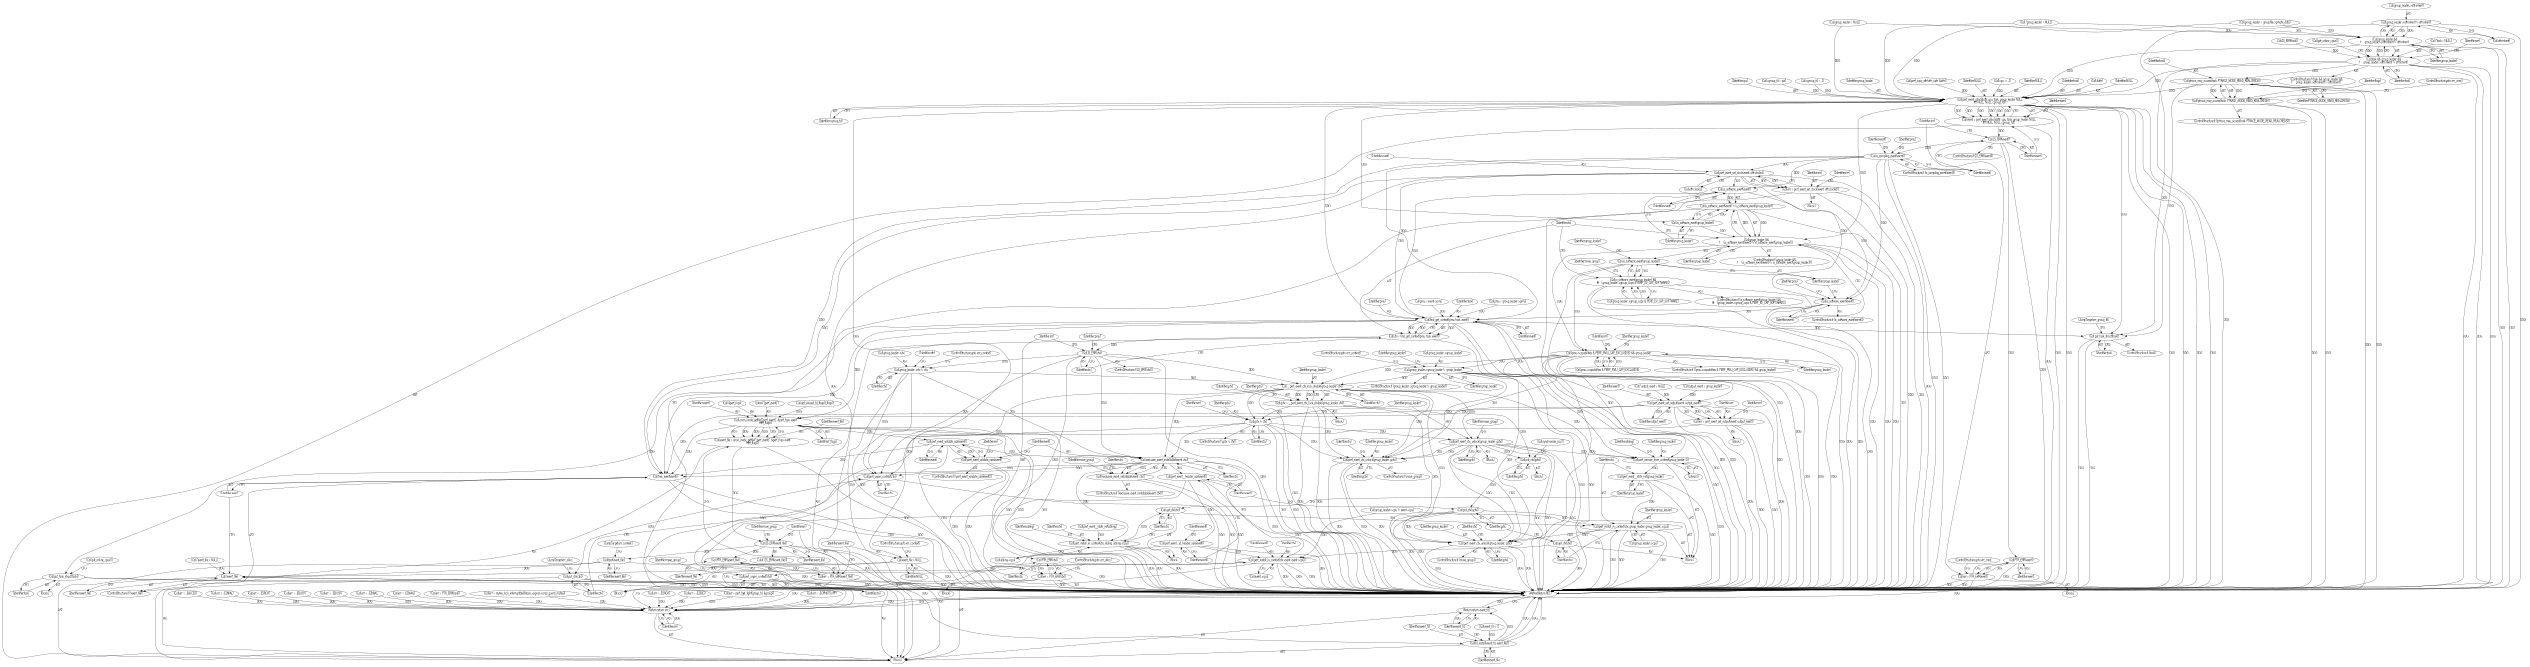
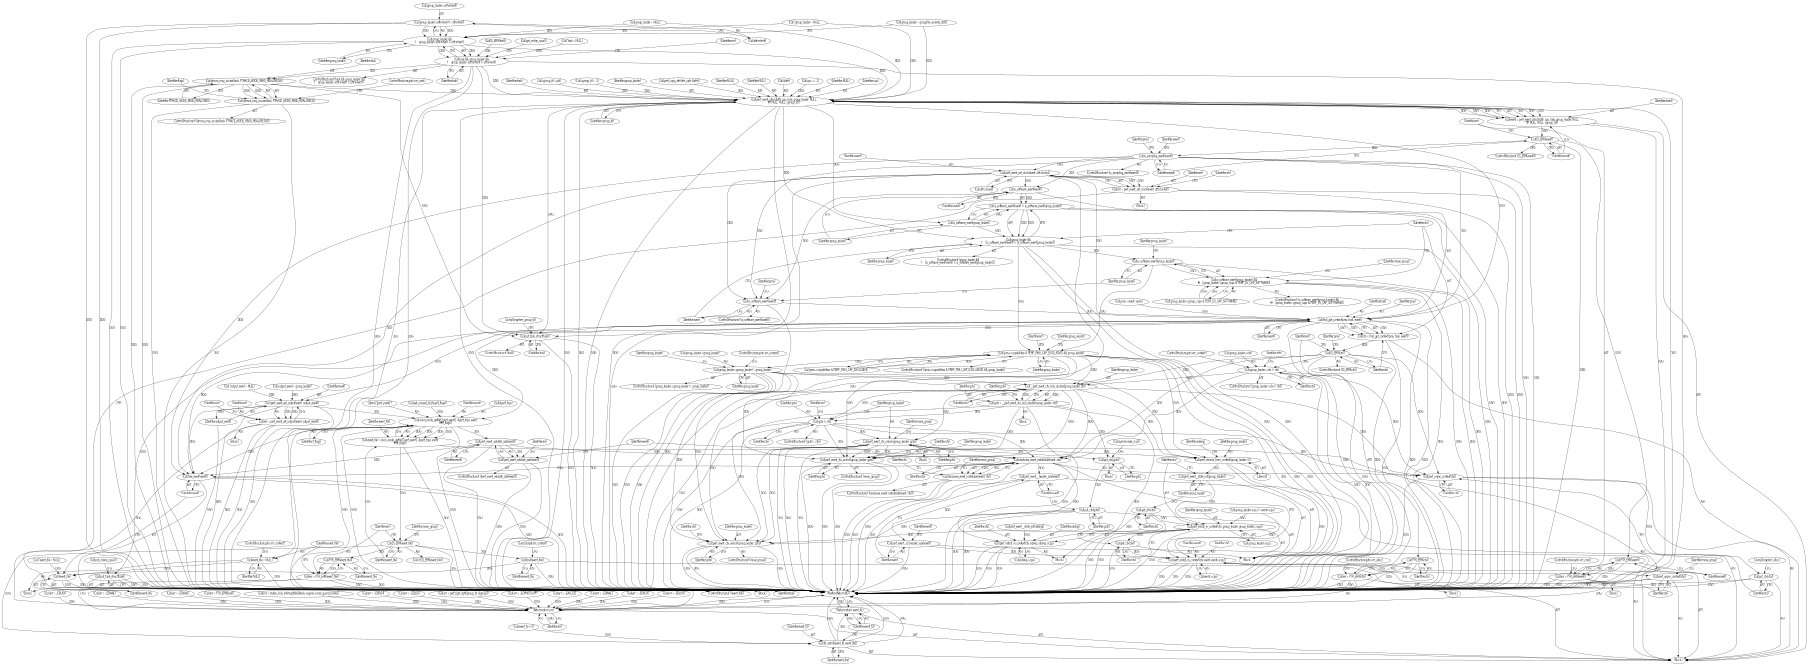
(1507, 302) -> none
none -> (1256, 387)
(1697, 585) -> (428, 590)
(796, 594) -> (1349, 594)
